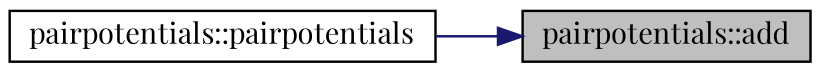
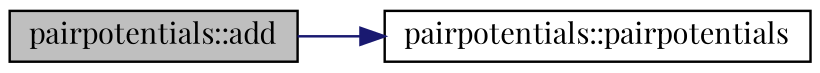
(467, 36) -> (329, 36)
